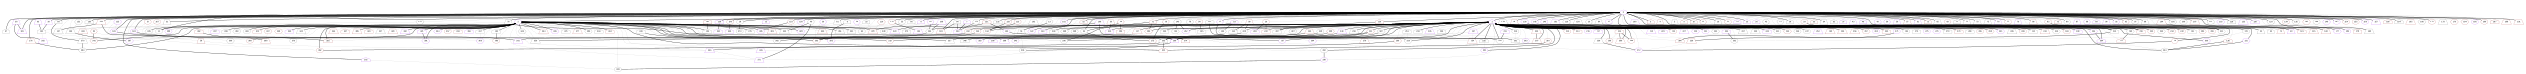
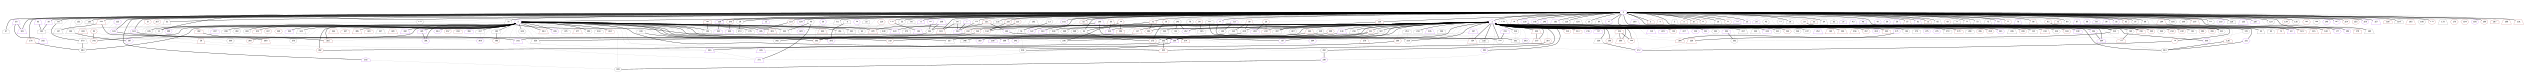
(660, 24) -> (660, 24)
